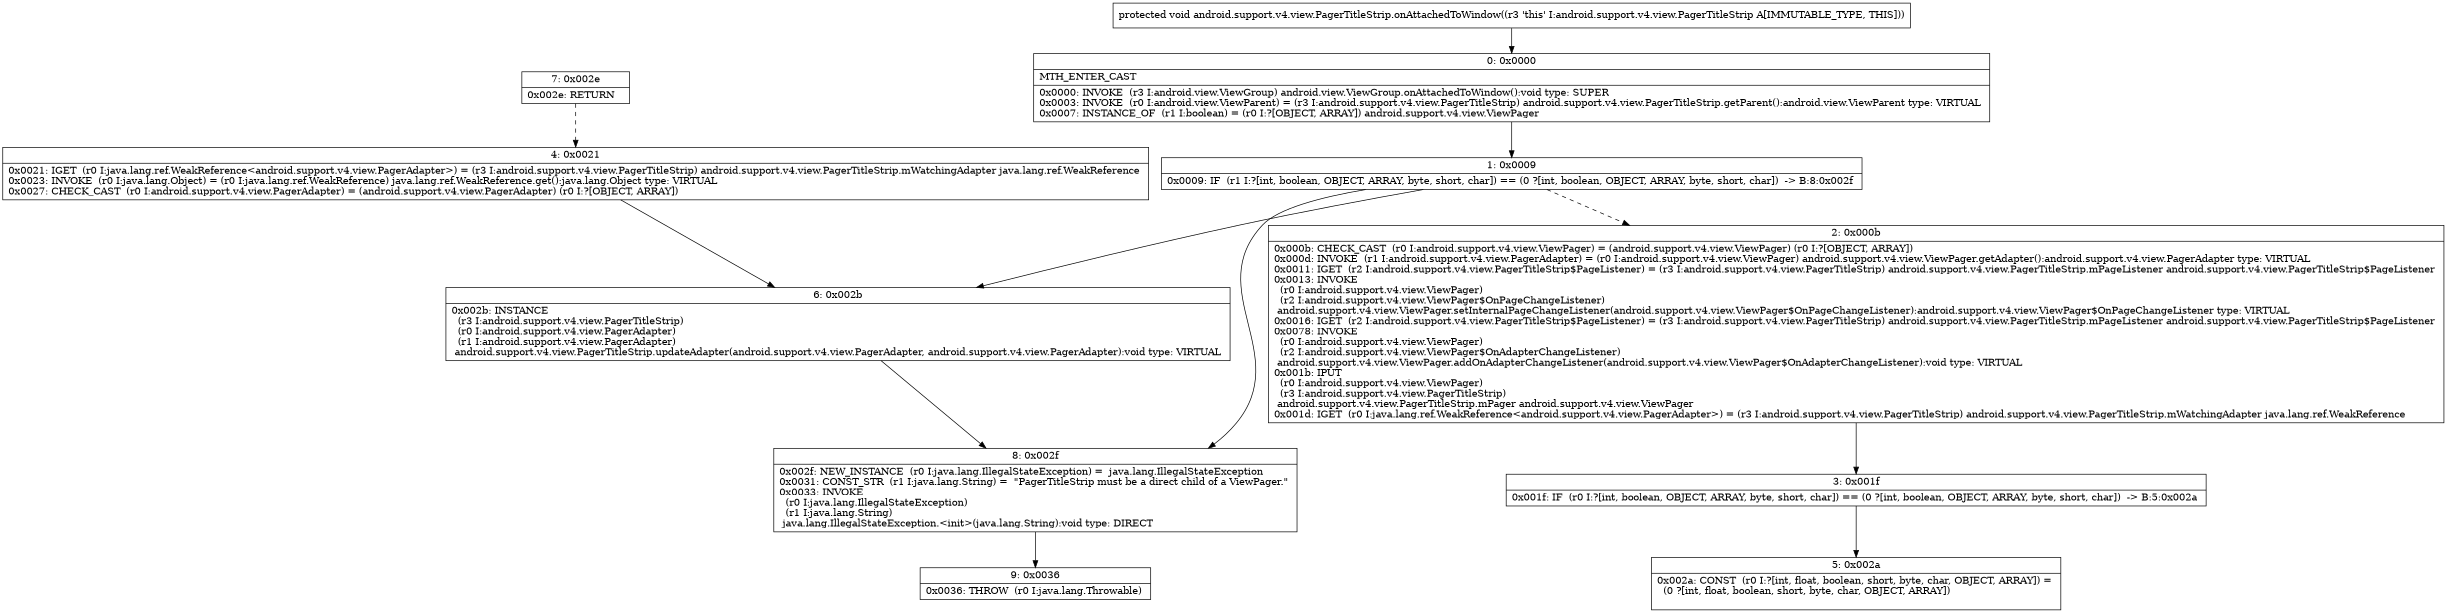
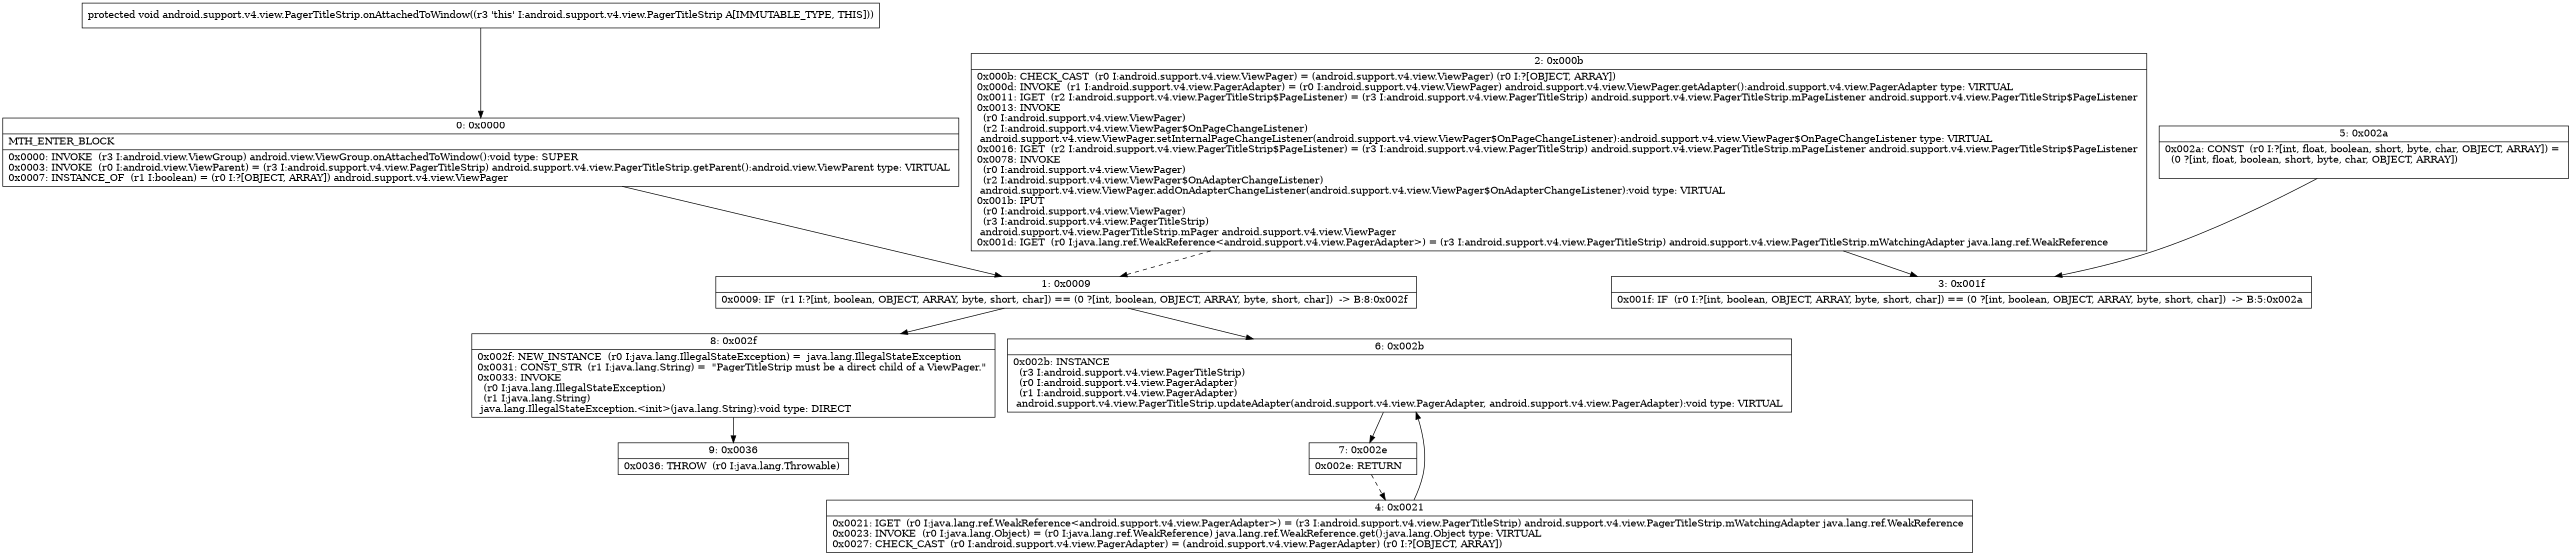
(1088, 77) -> (61, 142)
(1585, 206) -> (1169, 263)
(931, 402) -> (1378, 424)
(1856, 528) -> (2193, 236)
